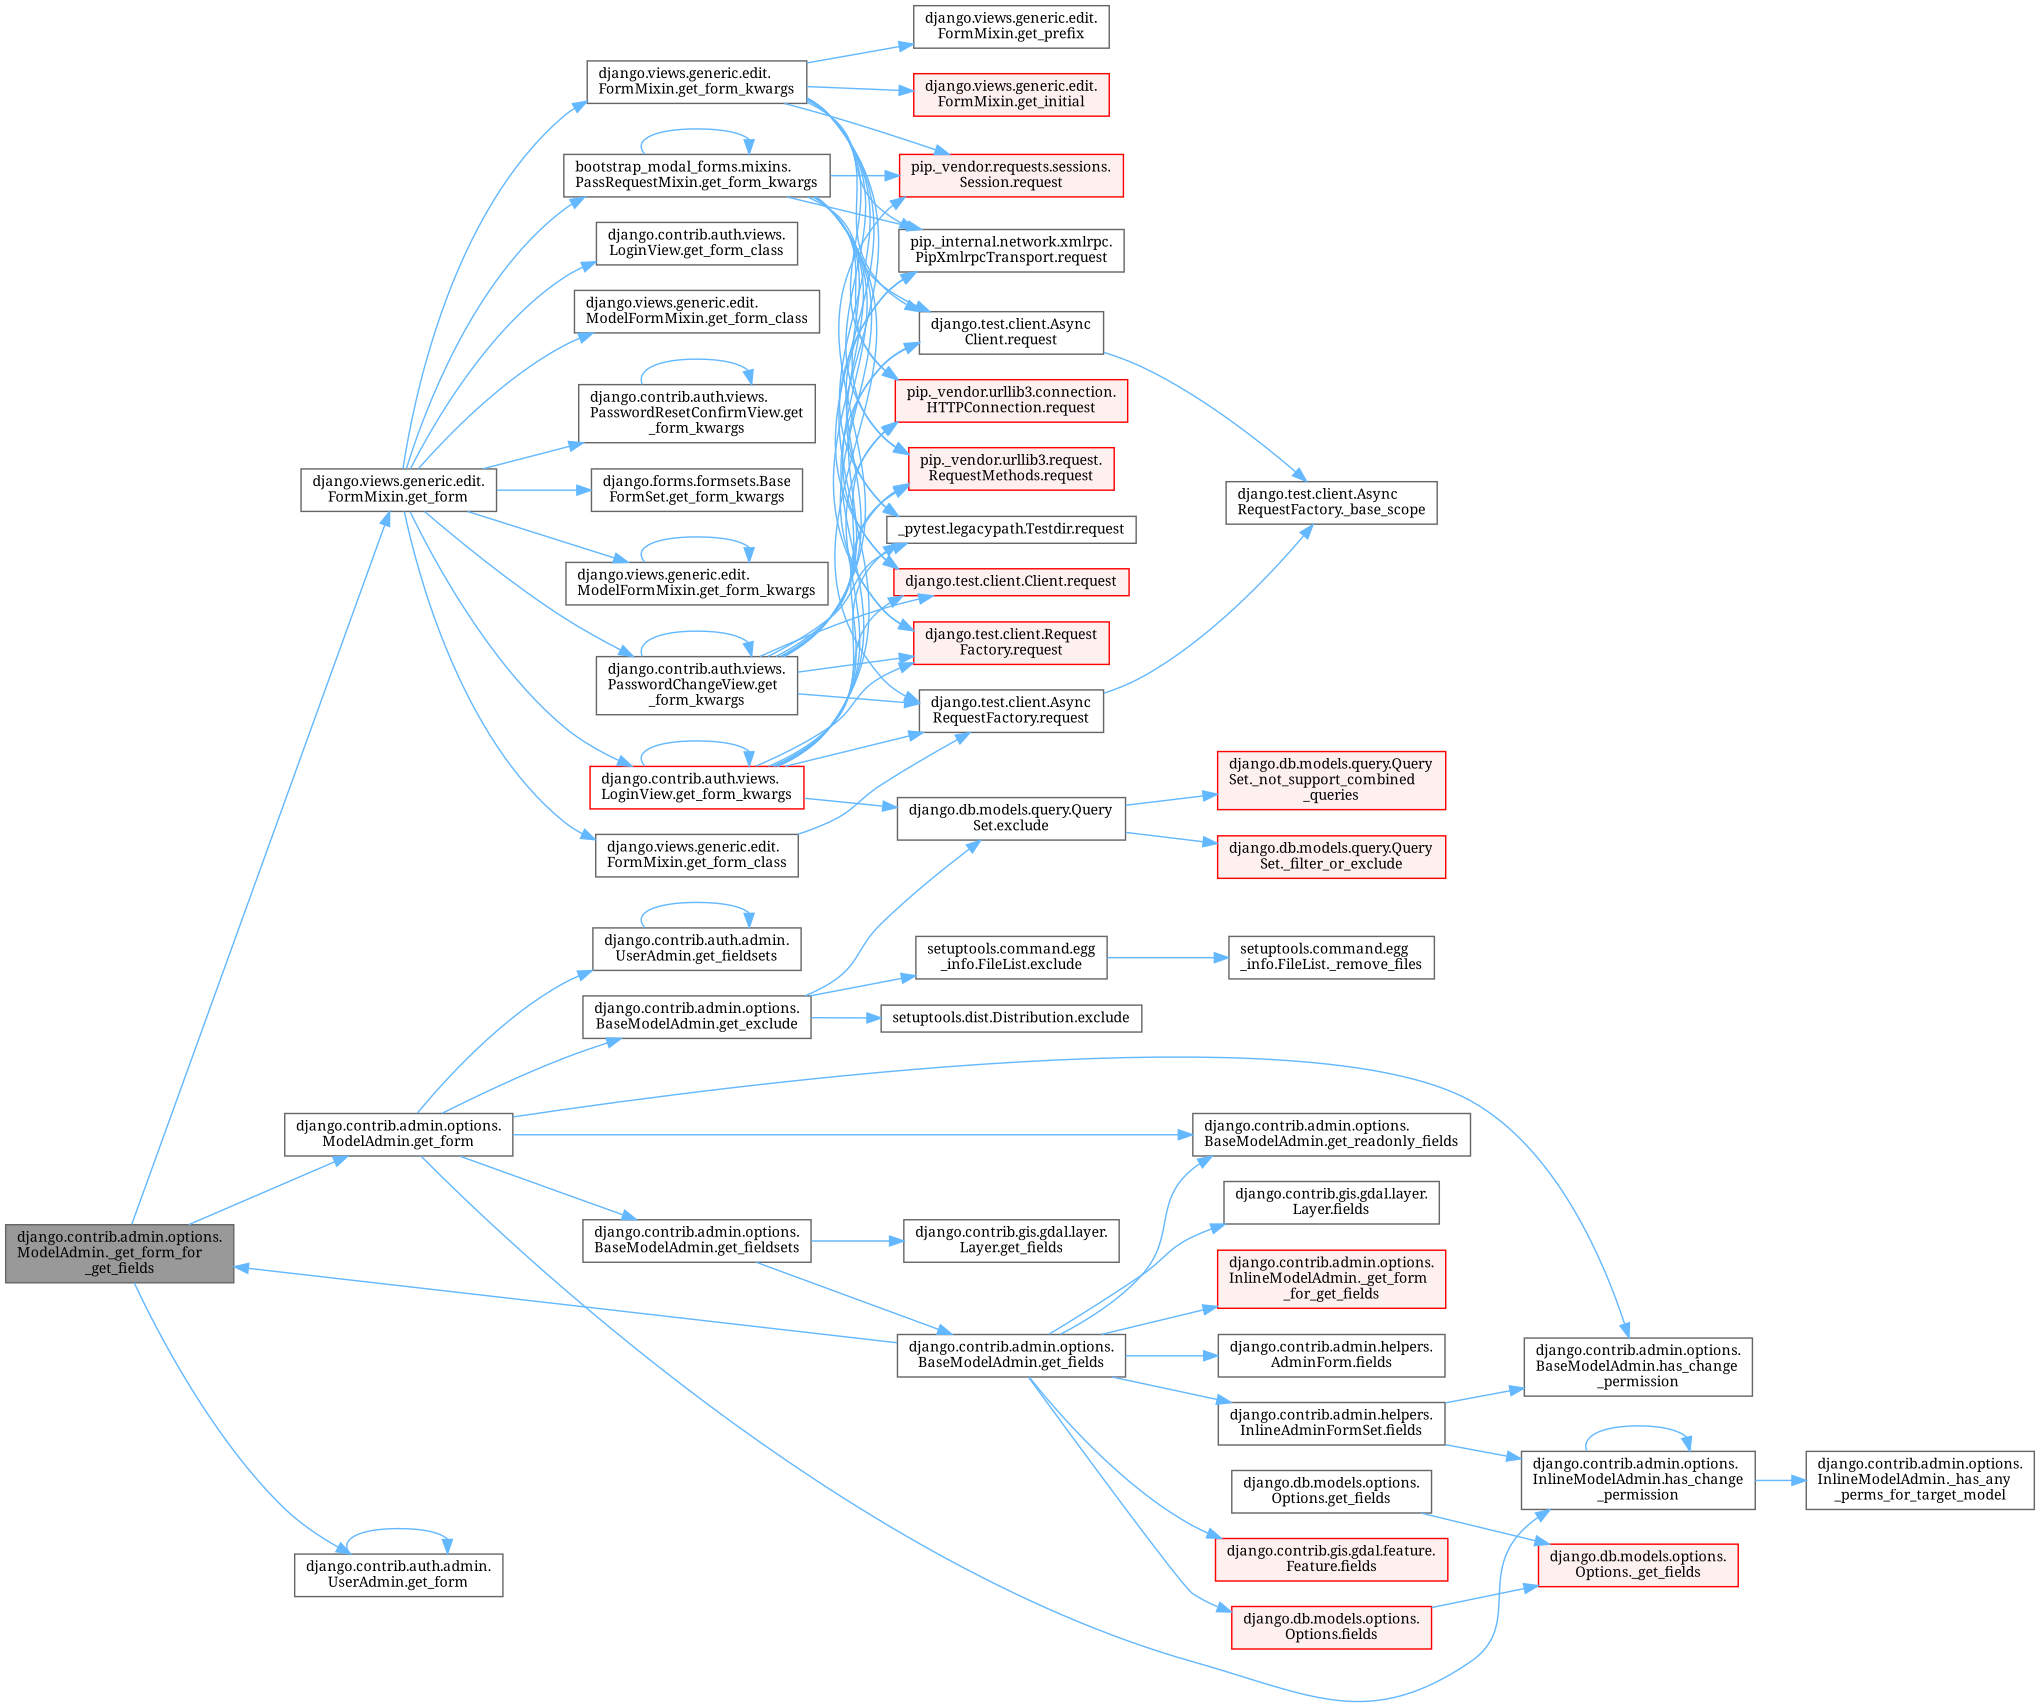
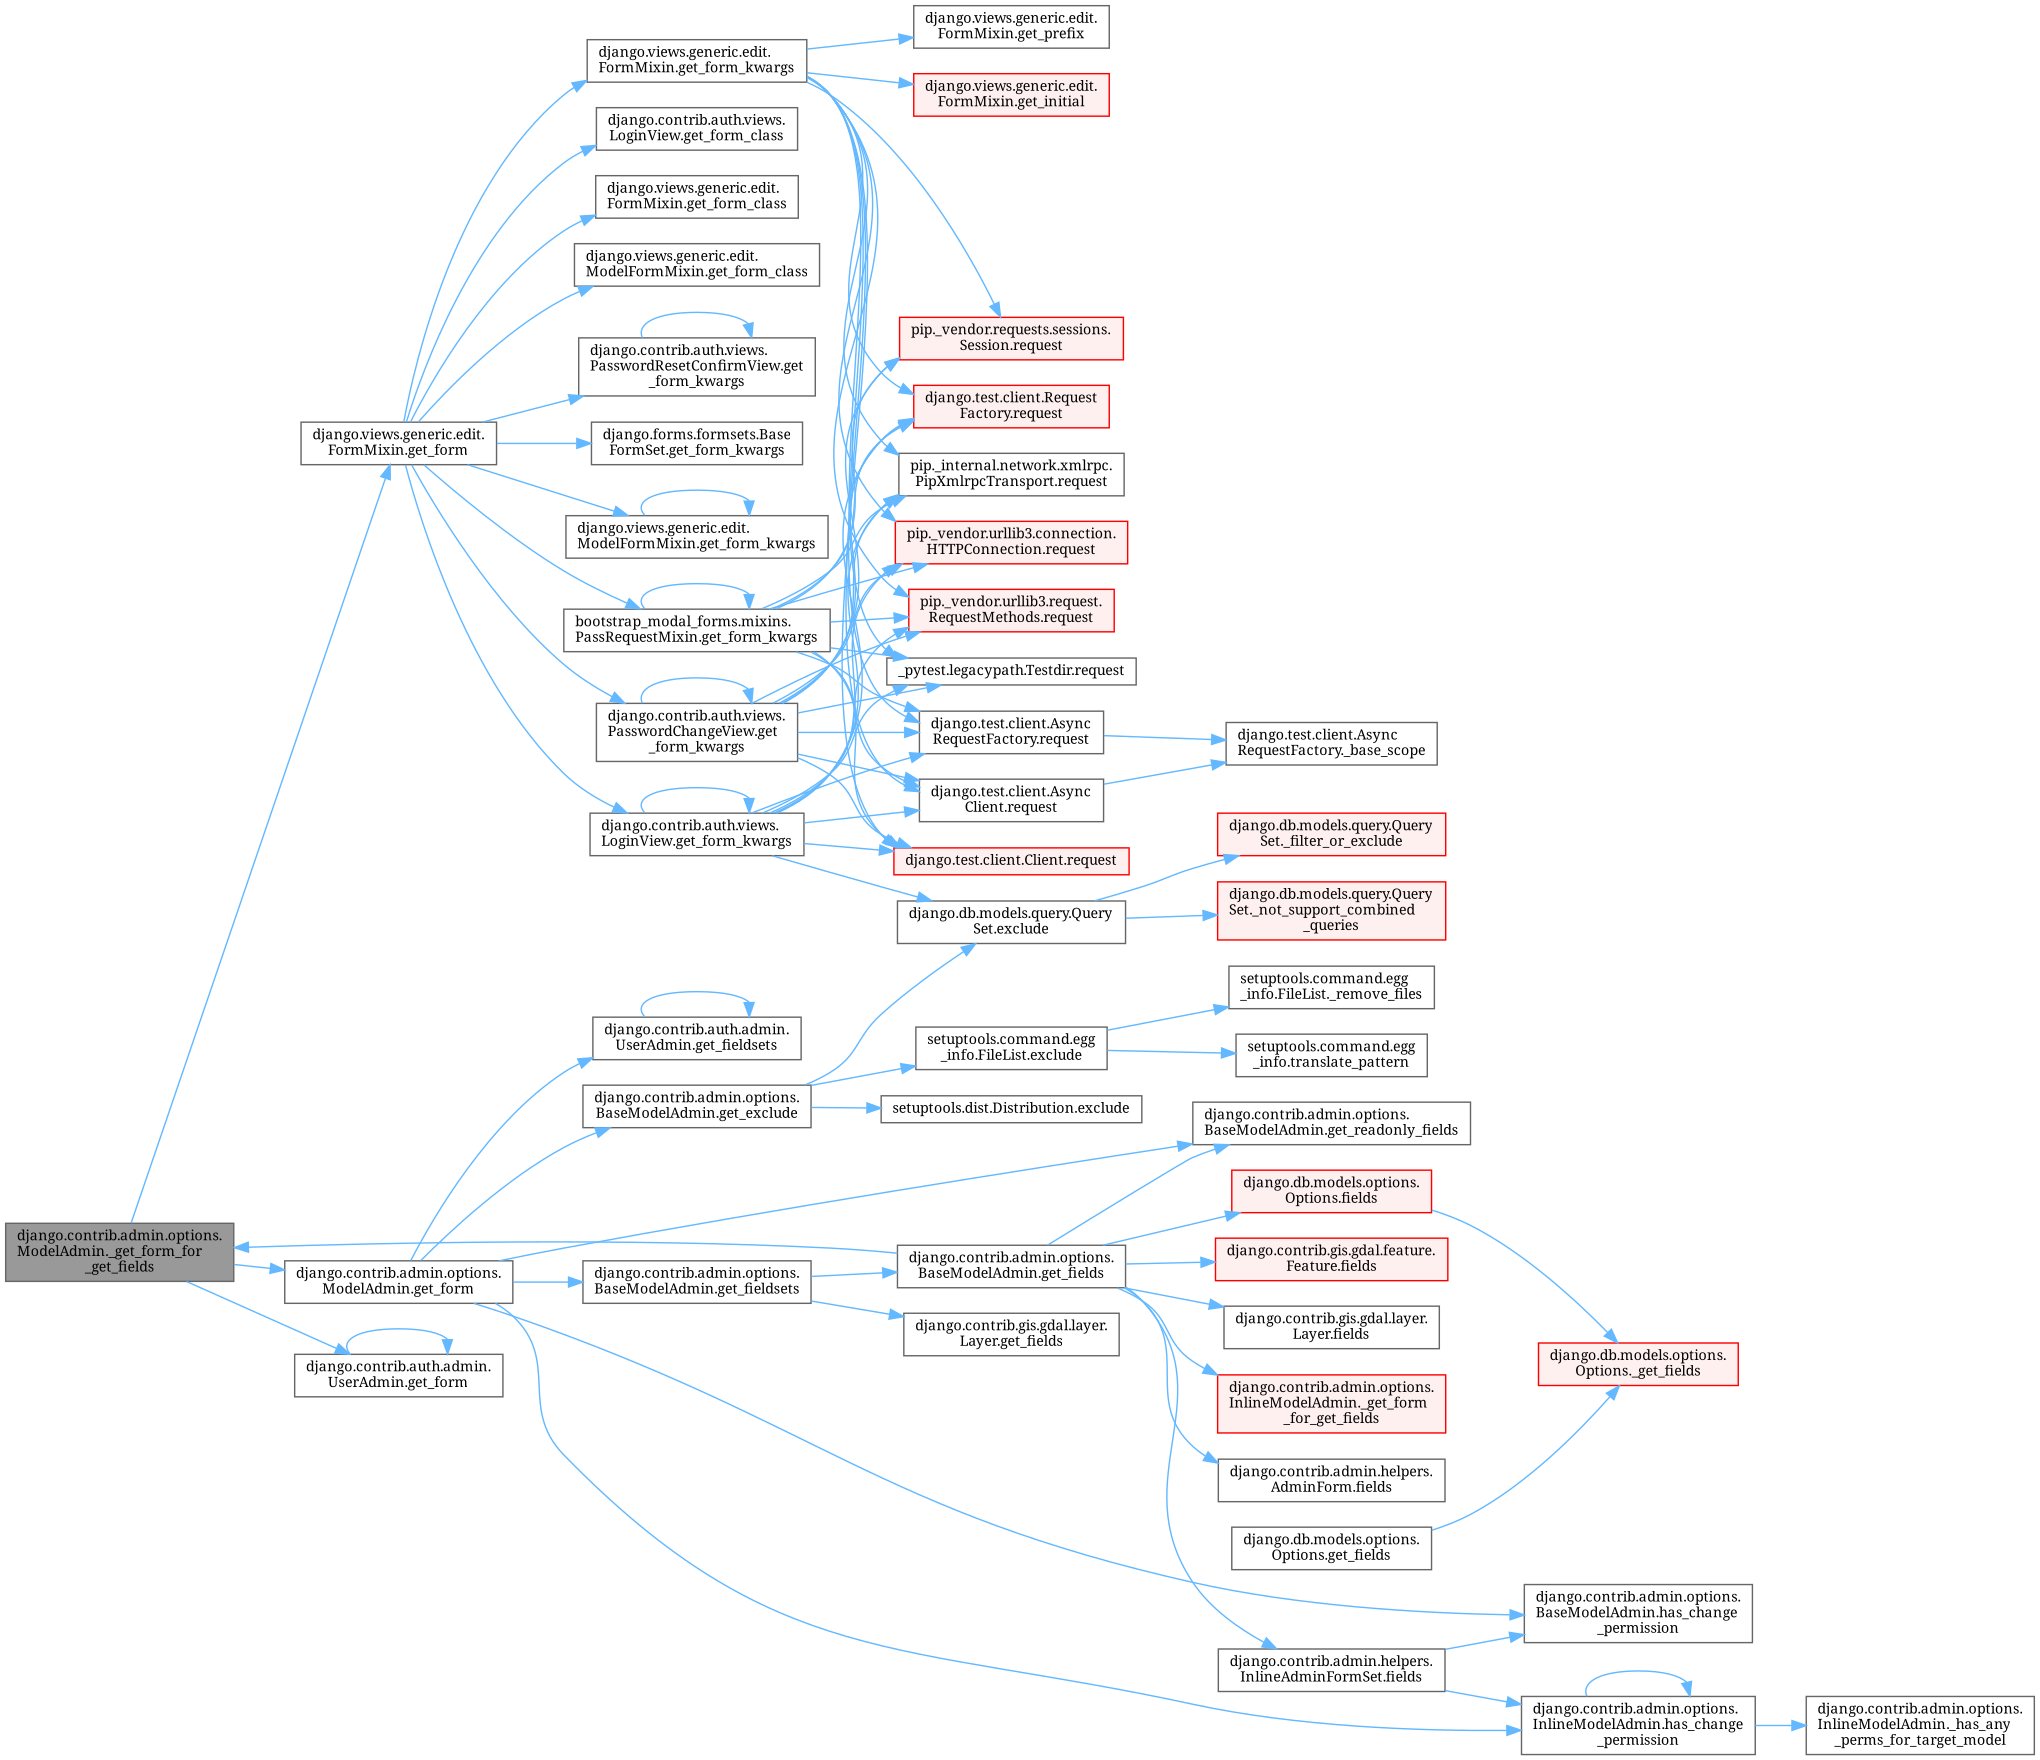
(877, 787) -> (856, 397)
(697, 788) -> (697, 834)
none -> (1332, 1055)
